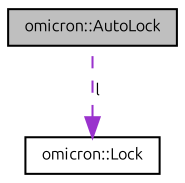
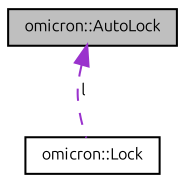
(93, 81) -> (78, 102)
